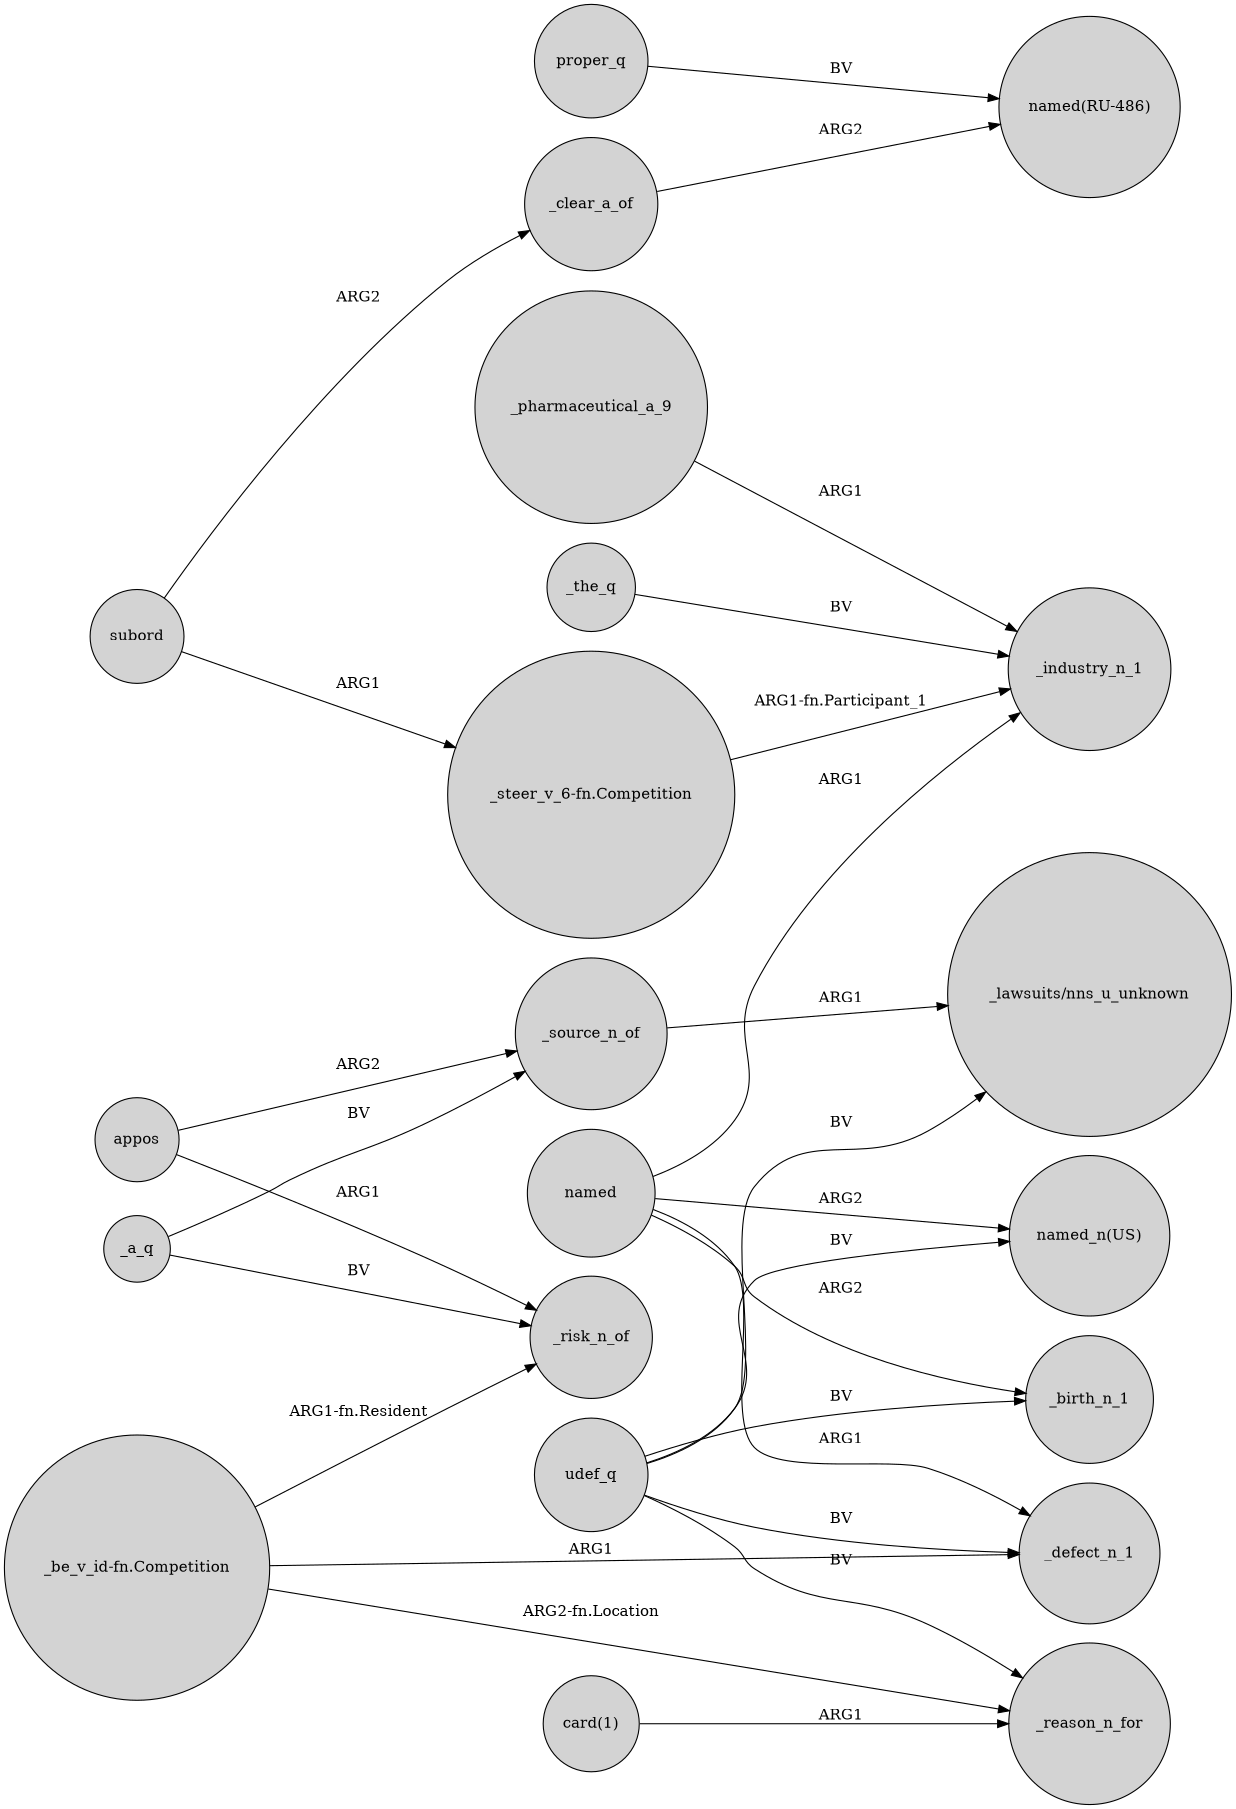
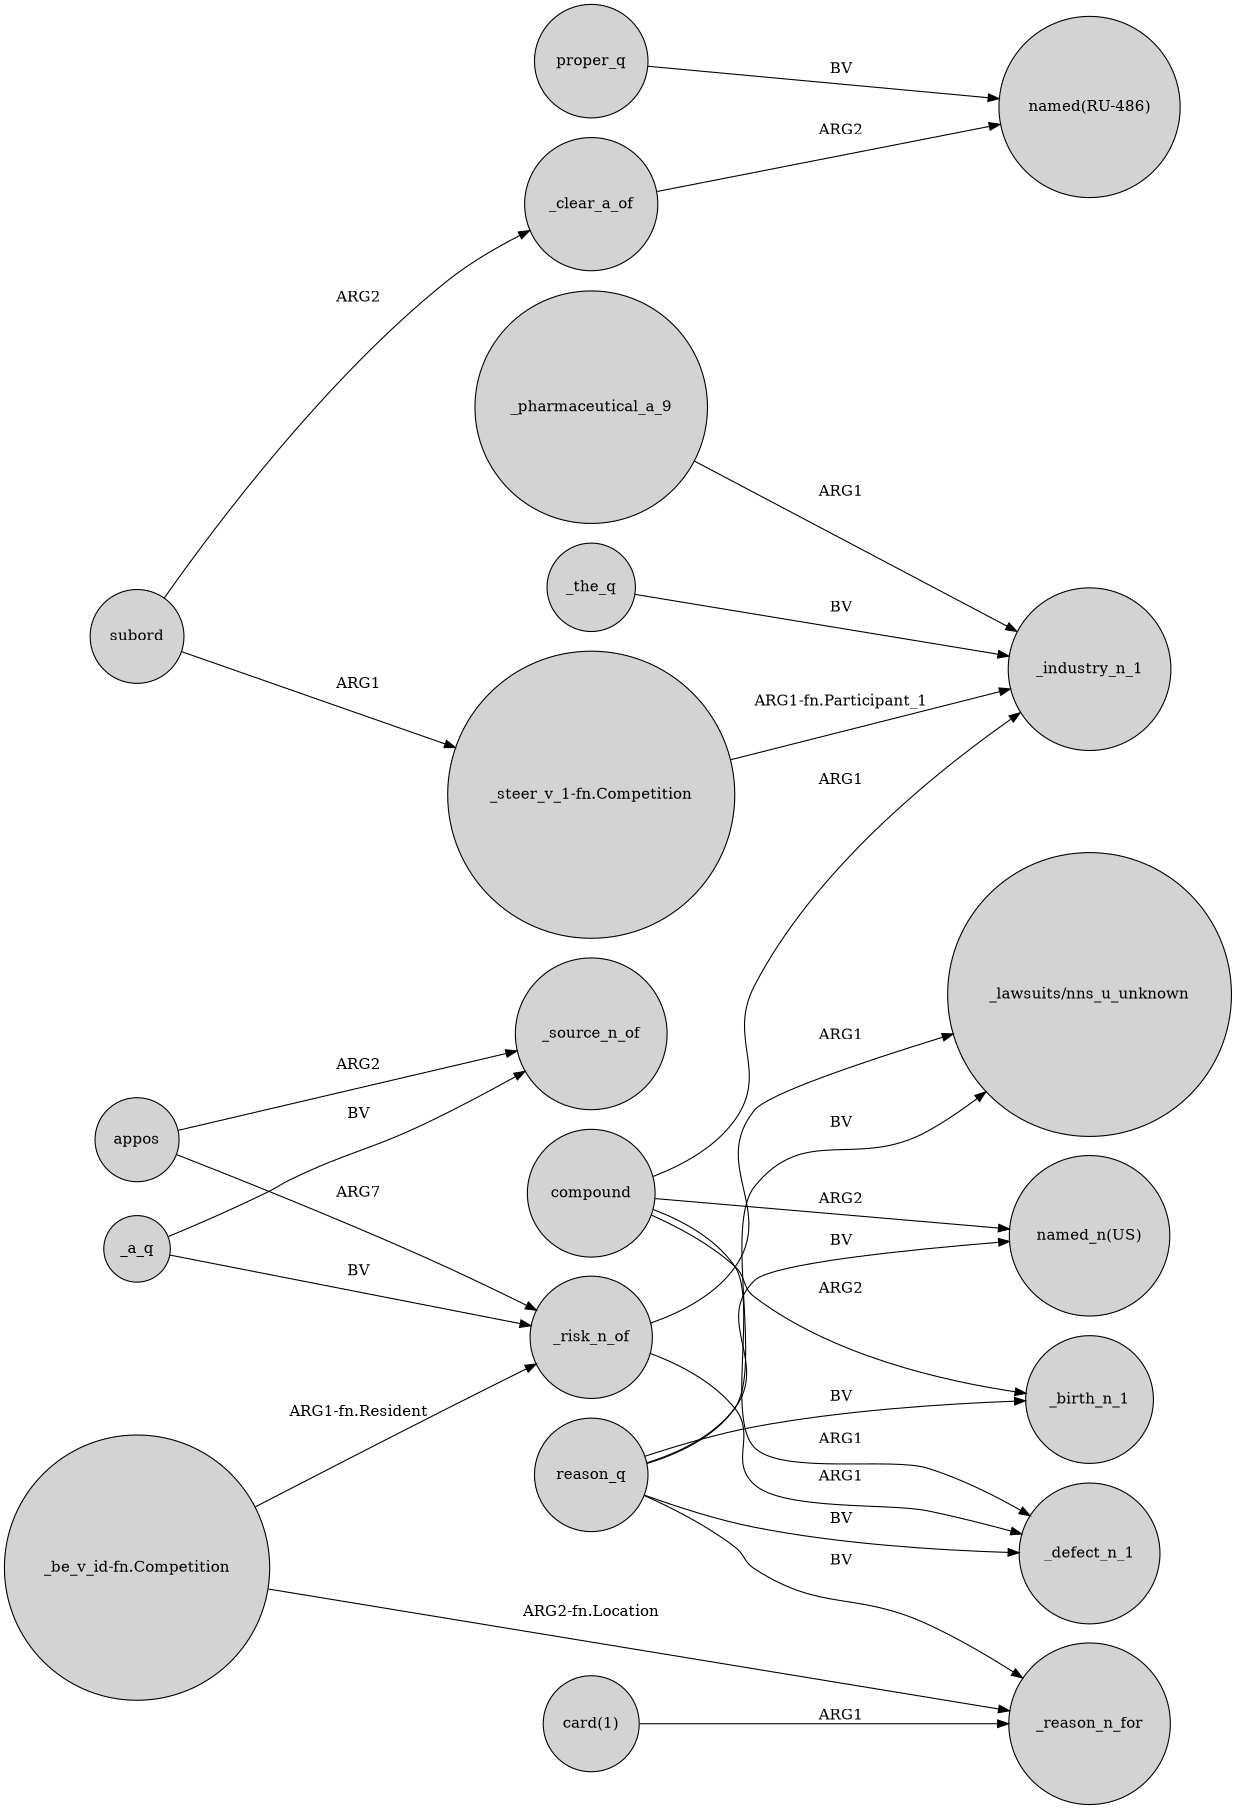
(591, 795) -> (591, 795)
(802, 1017) -> (741, 1139)
(359, 1193) -> (359, 1193)
(591, 1193) -> (591, 1193)
(591, 1475) -> (591, 1475)
(639, 1560) -> (791, 1499)
